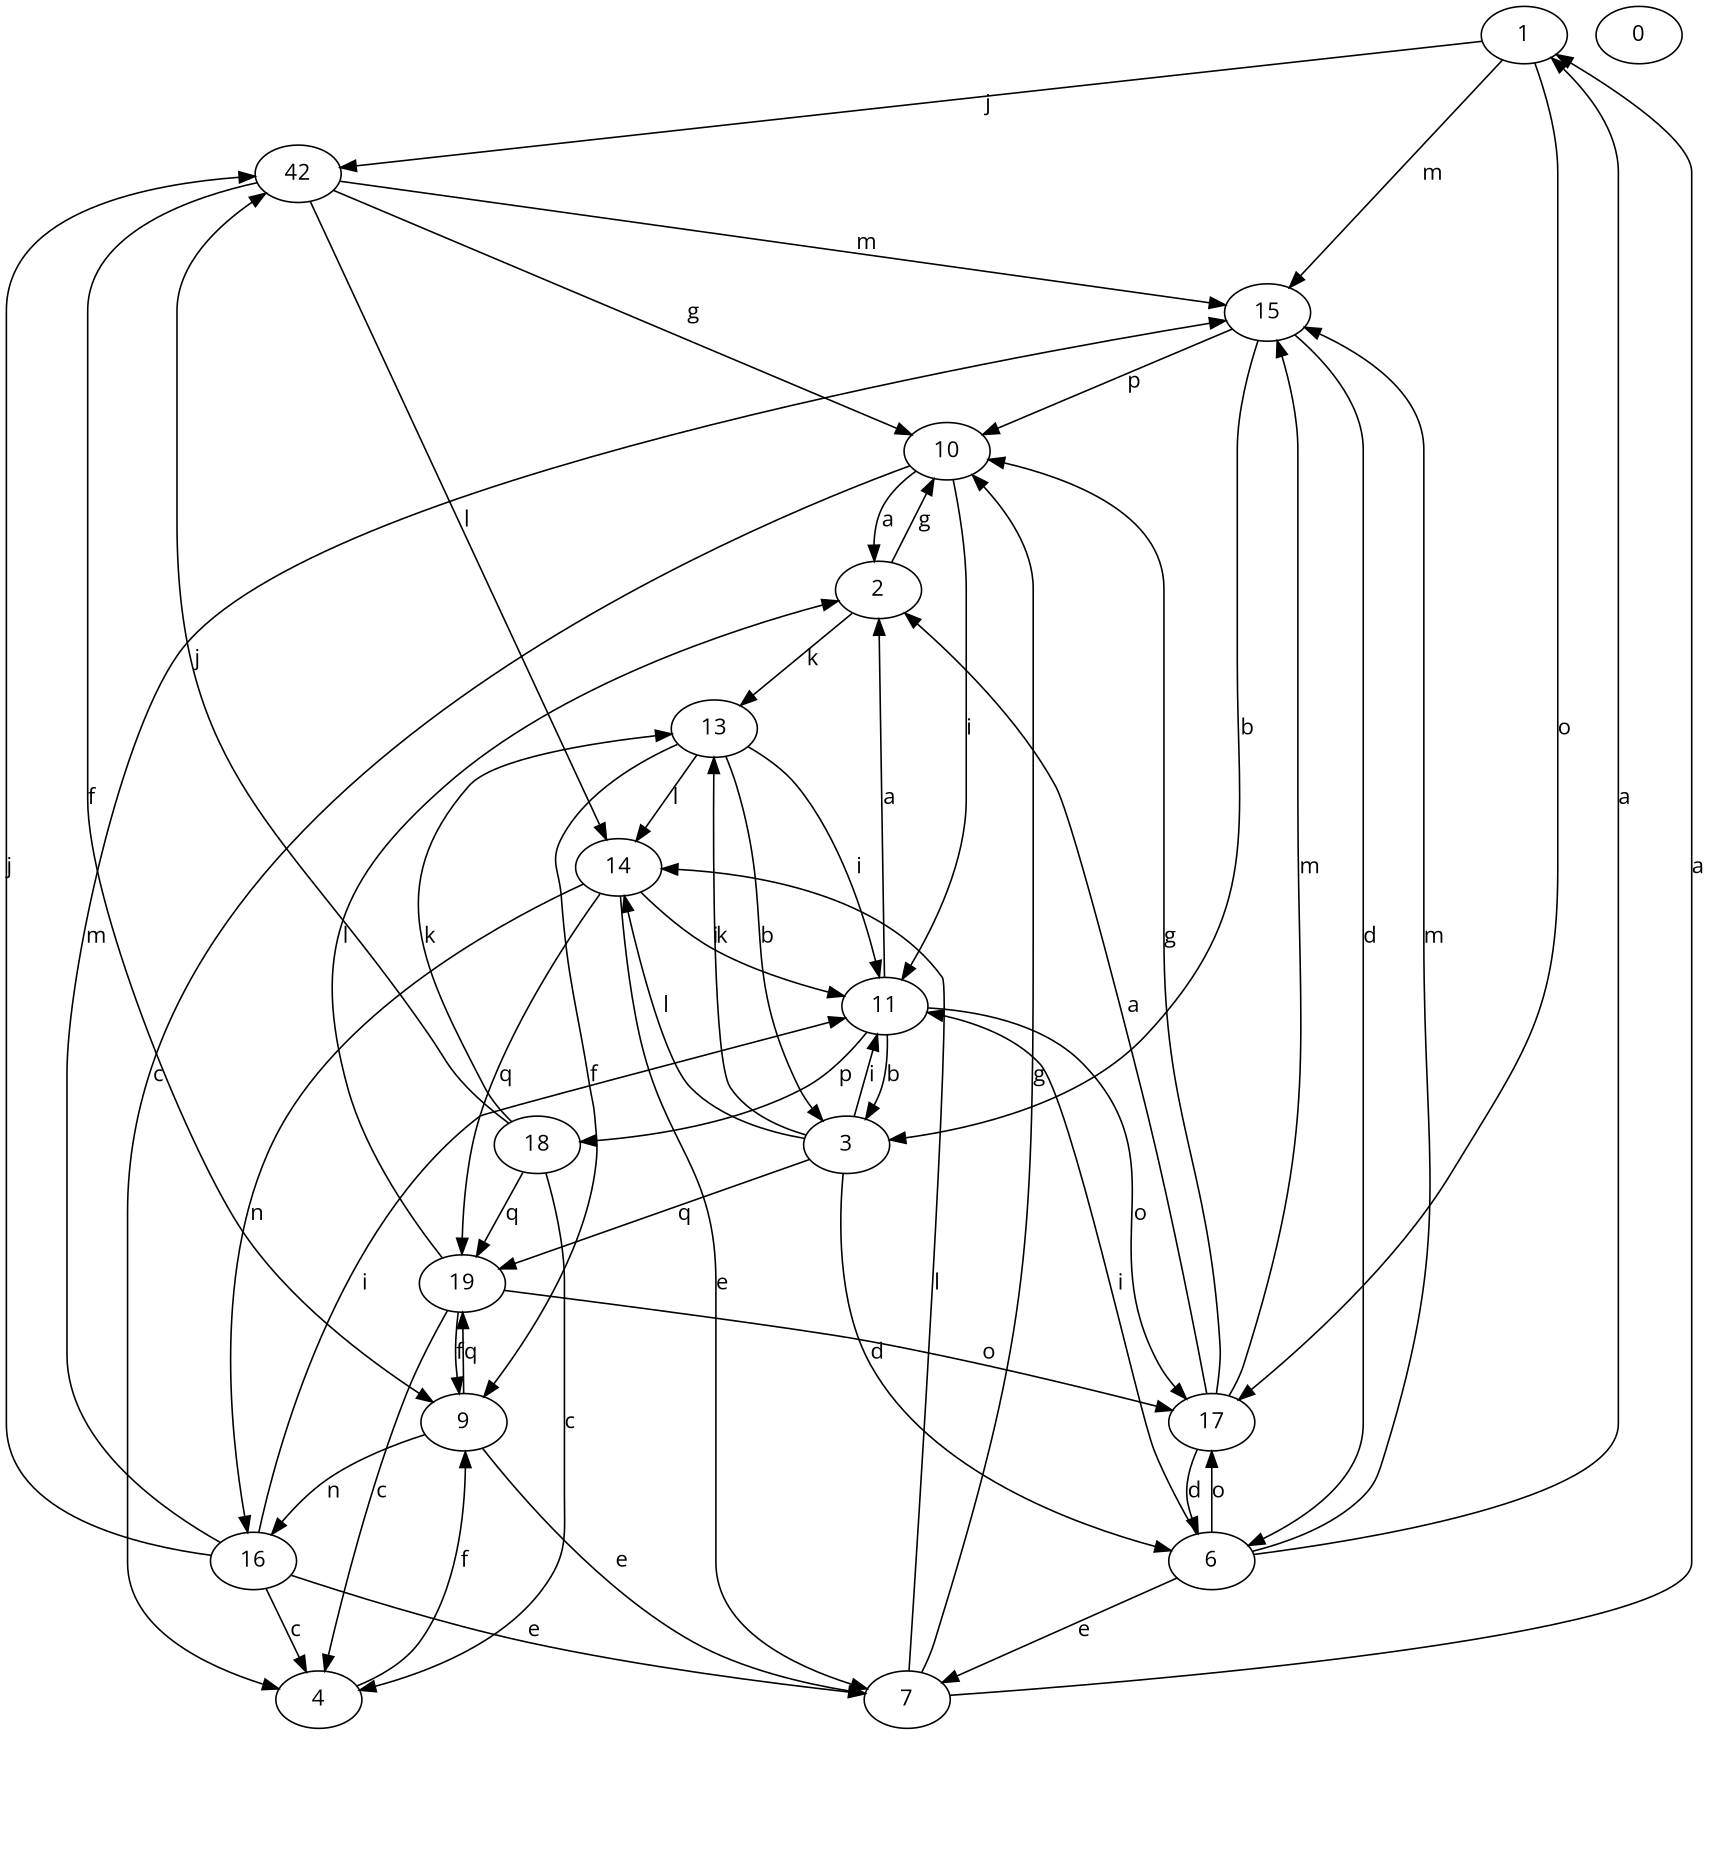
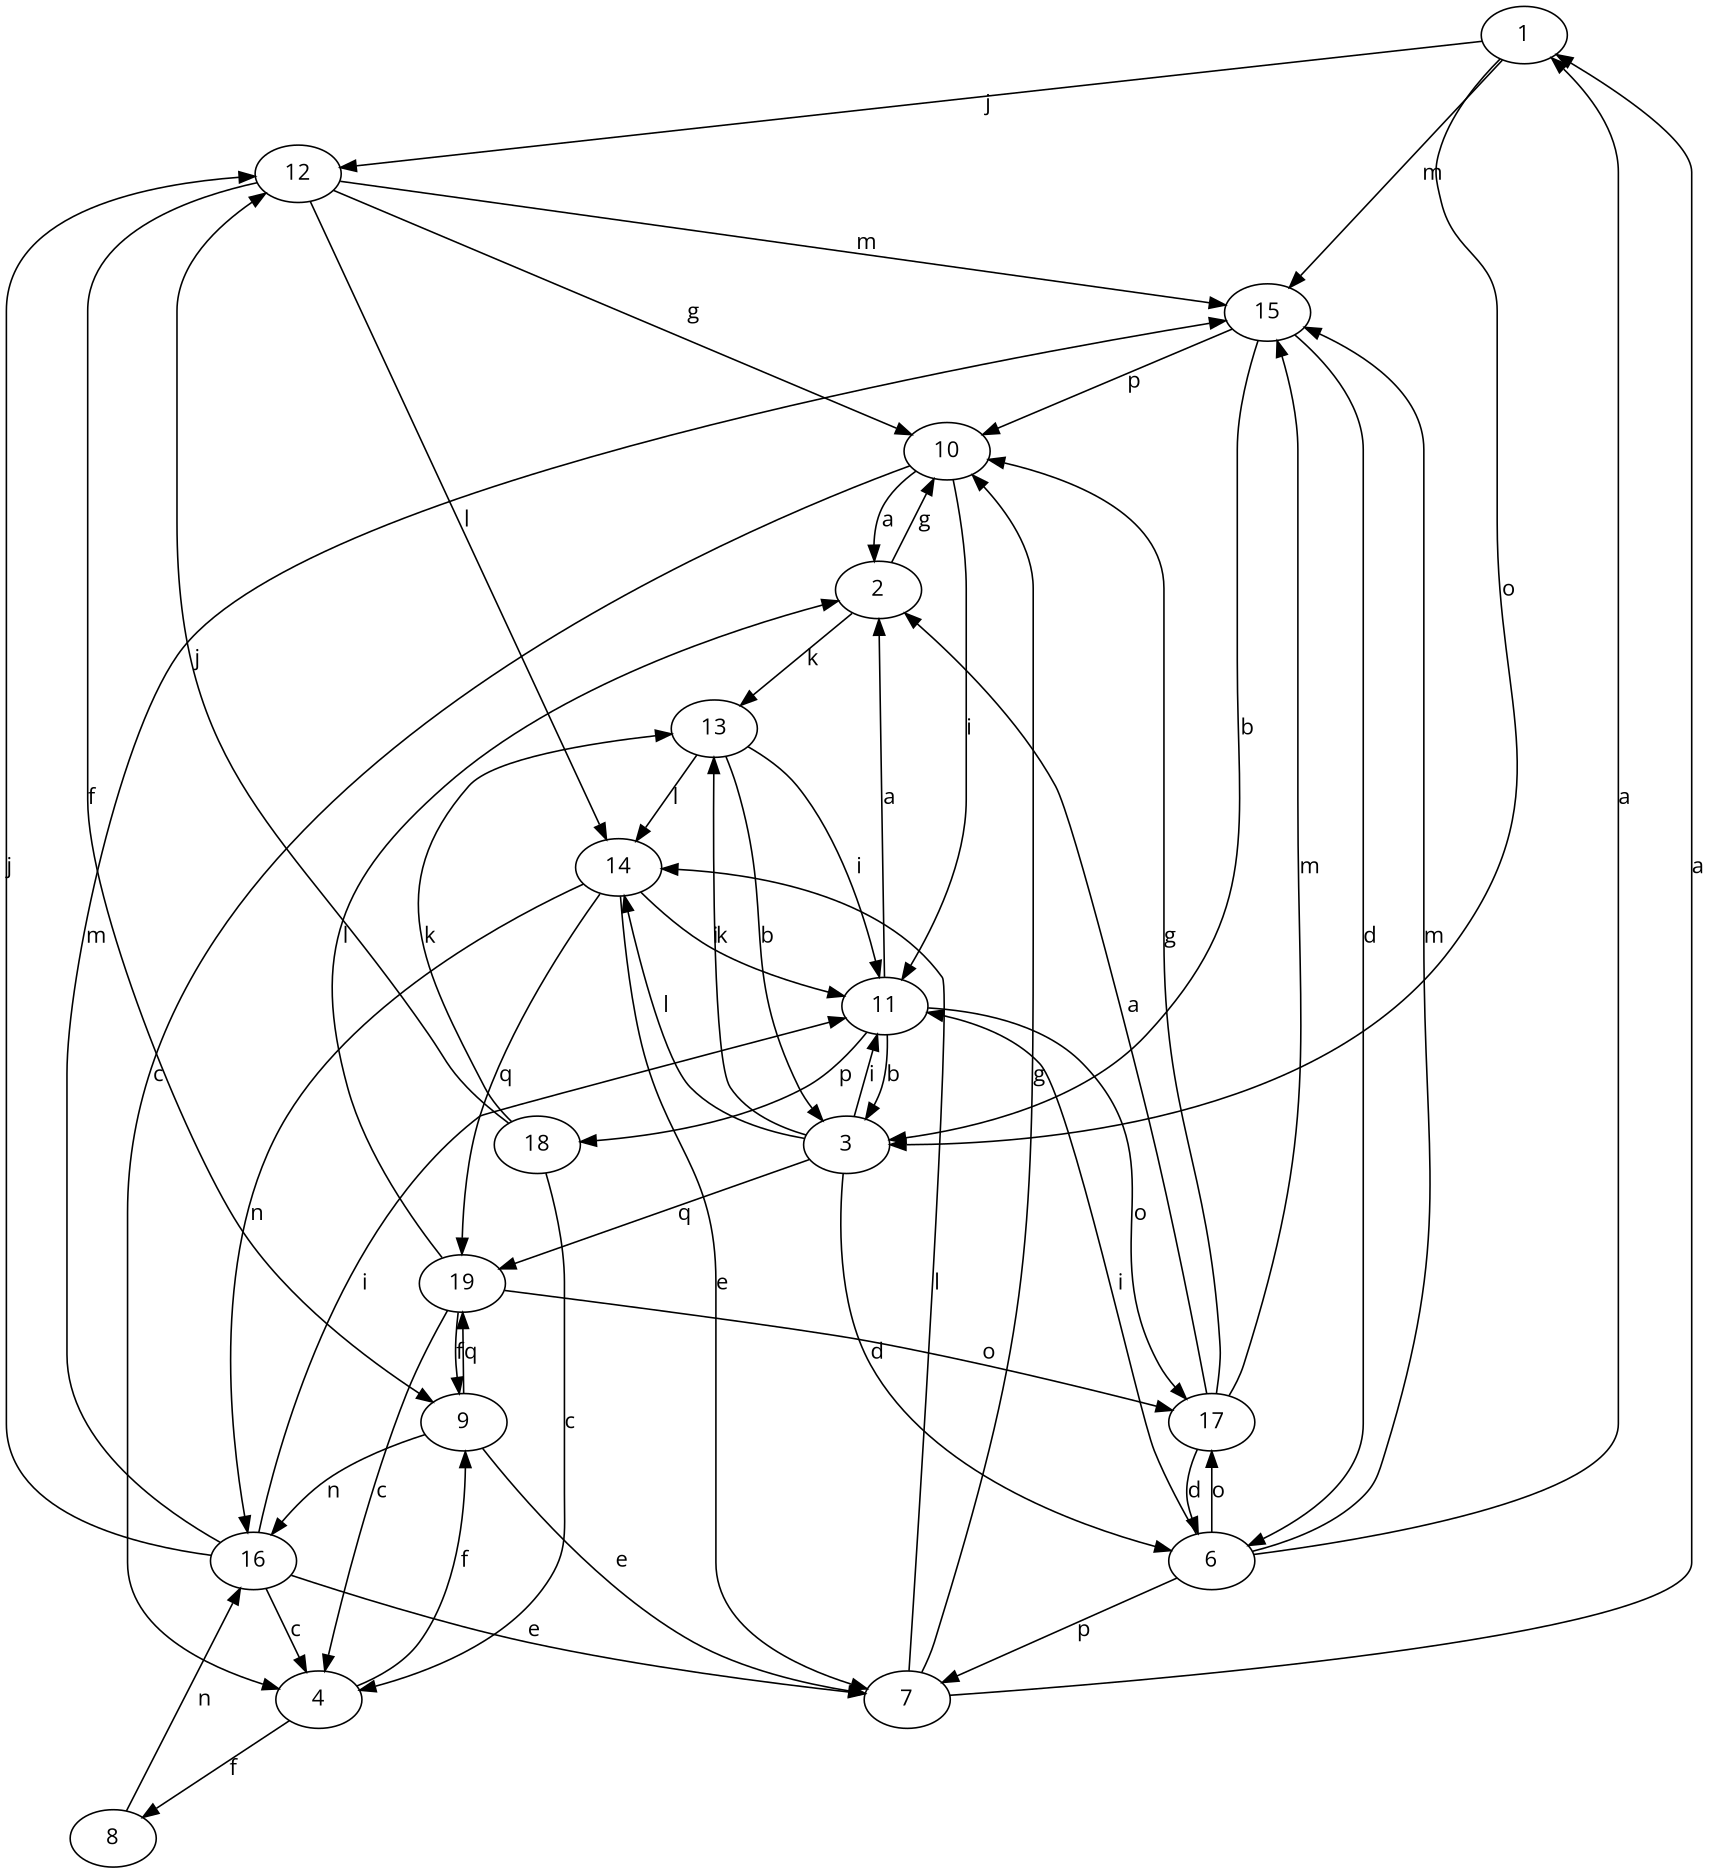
(1639, 35) -> none
(298, 174) -> (298, 174)
(1558, 777) -> (1516, 792)
(583, 1047) -> none
(504, 1207) -> none
(1084, 1630) -> (1084, 1630)
none -> (113, 1838)
